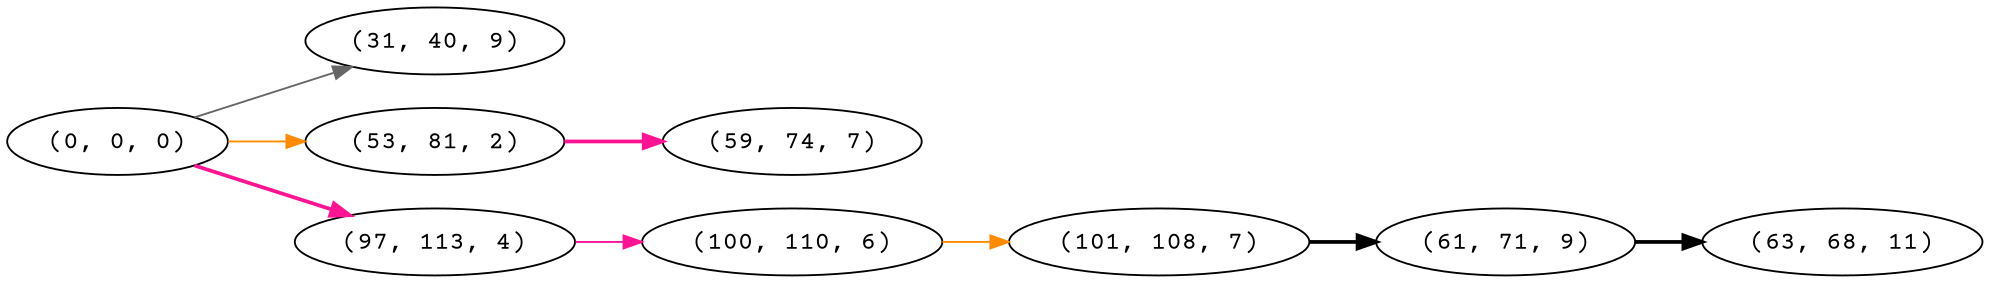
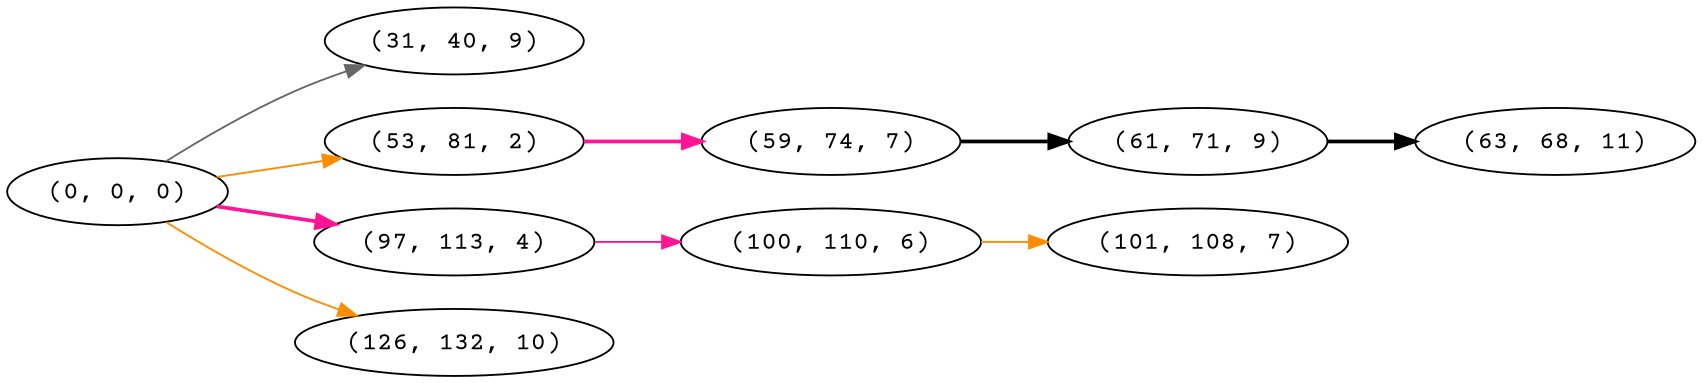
(1333, 242) -> (1005, 141)
none -> (454, 342)
